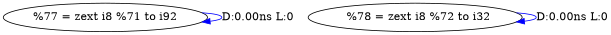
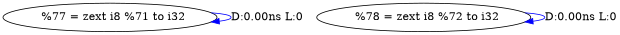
(105, 17) -> (110, 17)
